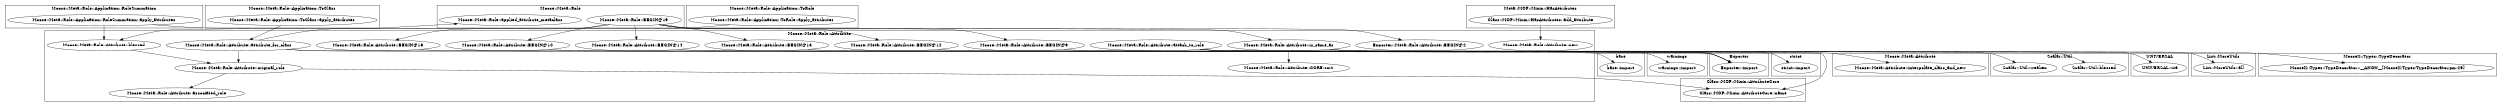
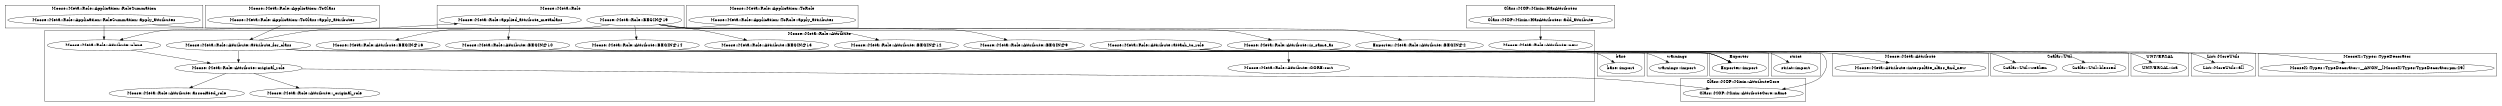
(1541, 9) -> (1541, 9)
(563, 32) -> (509, 32)
(104, 45) -> (104, 45)
none -> (315, 93)
